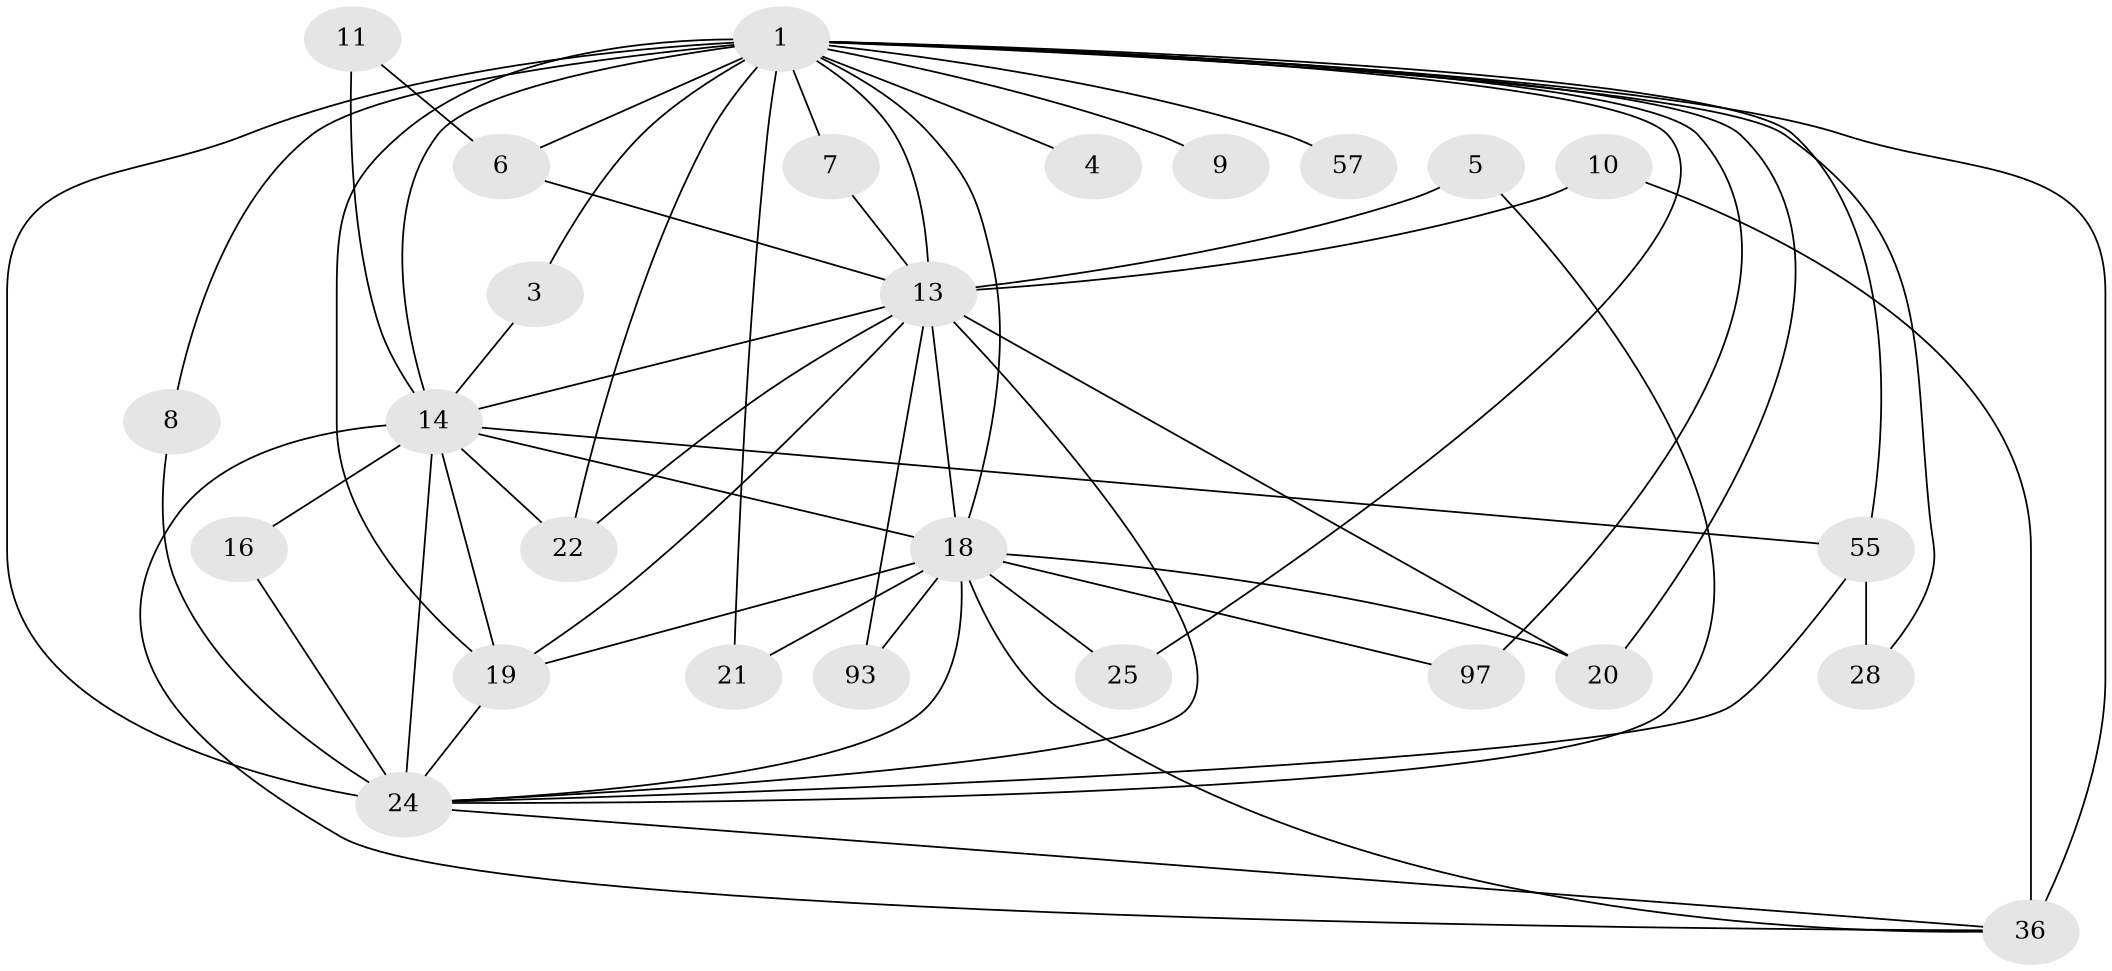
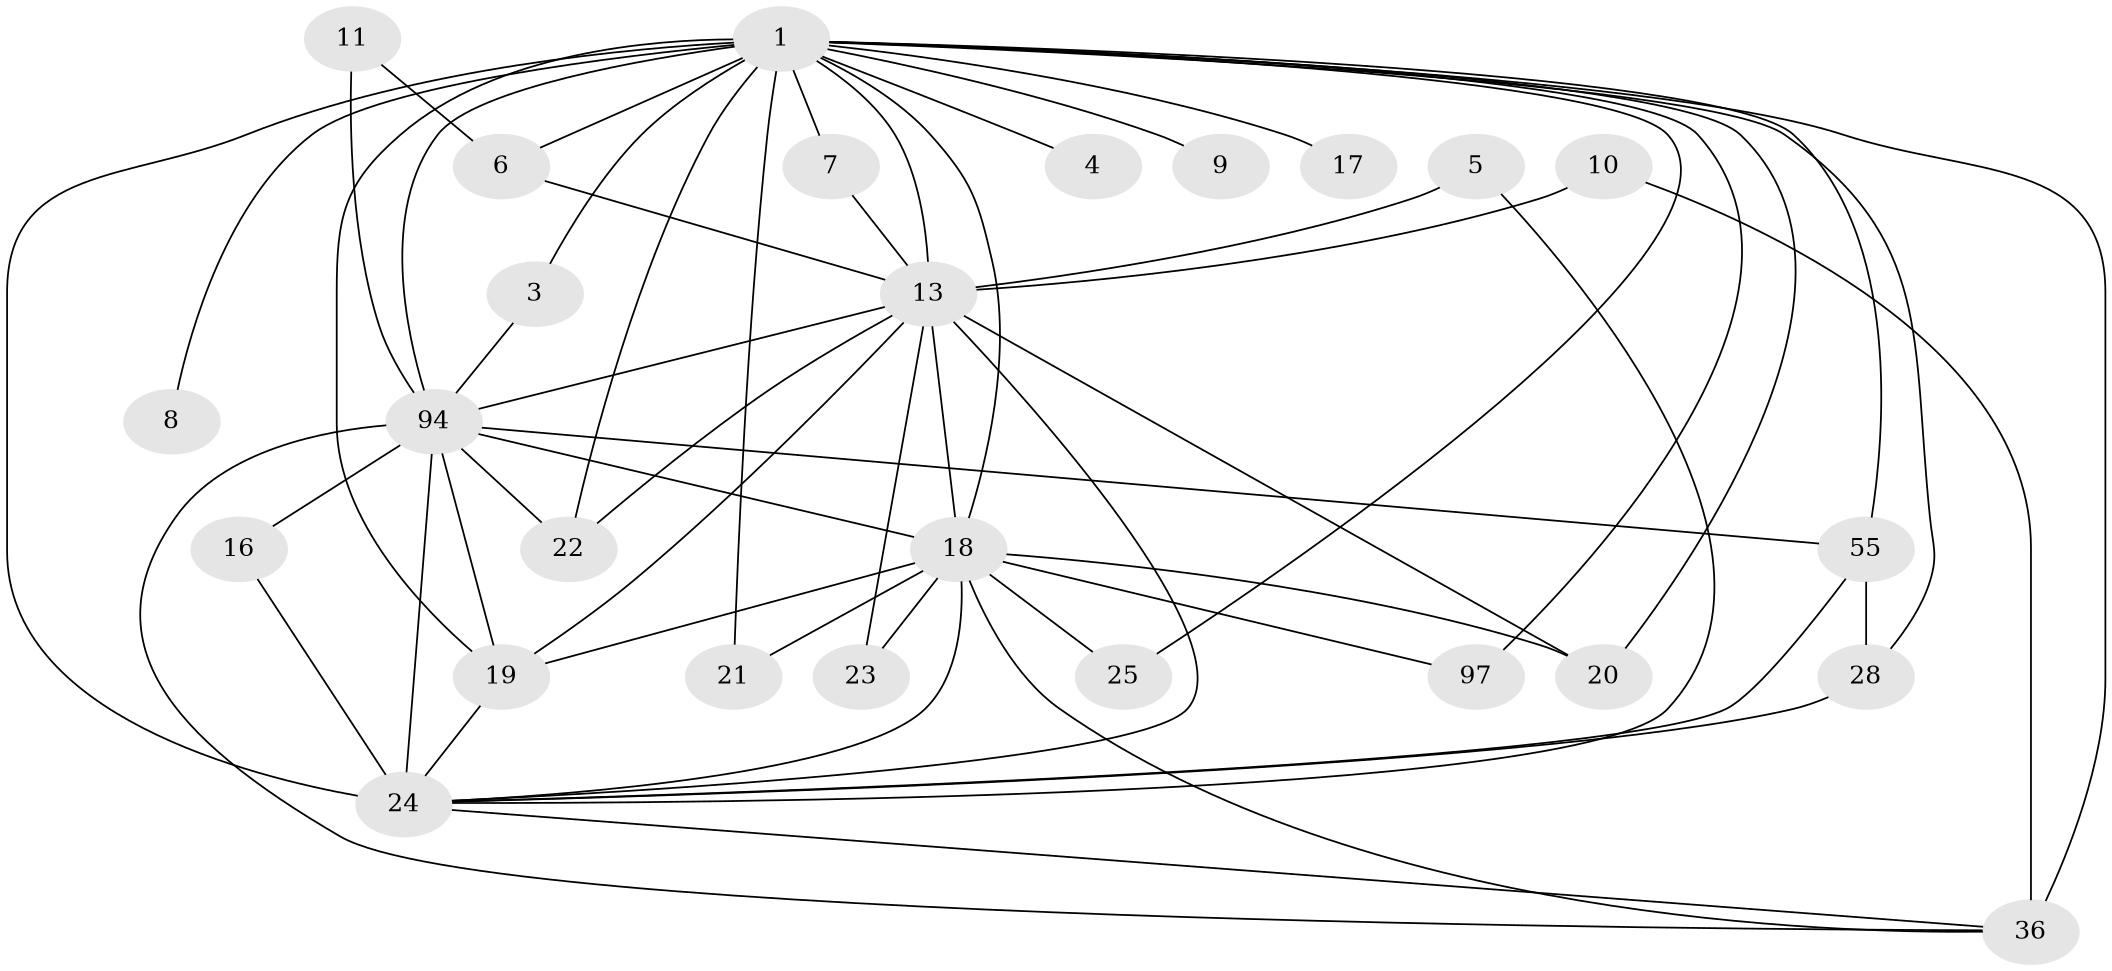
(1349, 167) -> (1349, 167)
(434, 422) -> (434, 422)
(214, 648) -> (1143, 774)
(861, 677) -> (861, 677)
